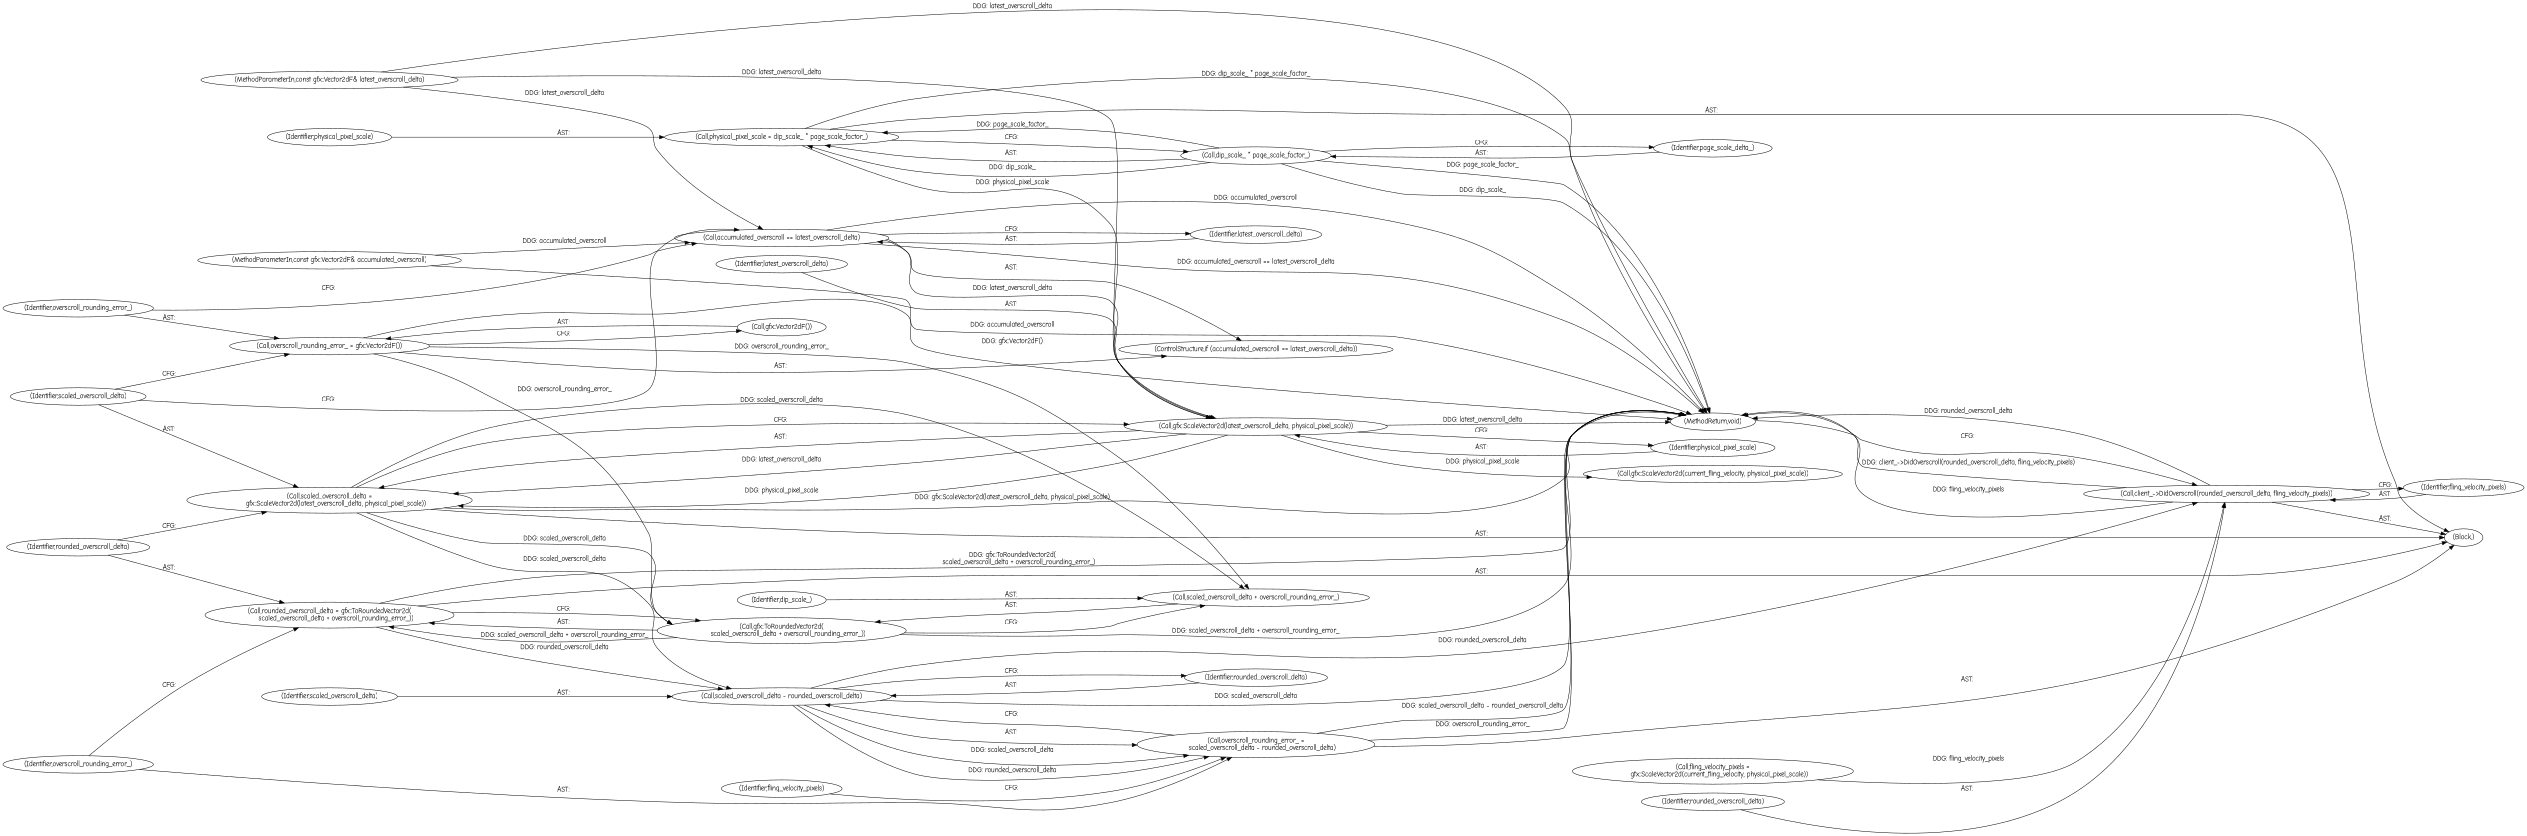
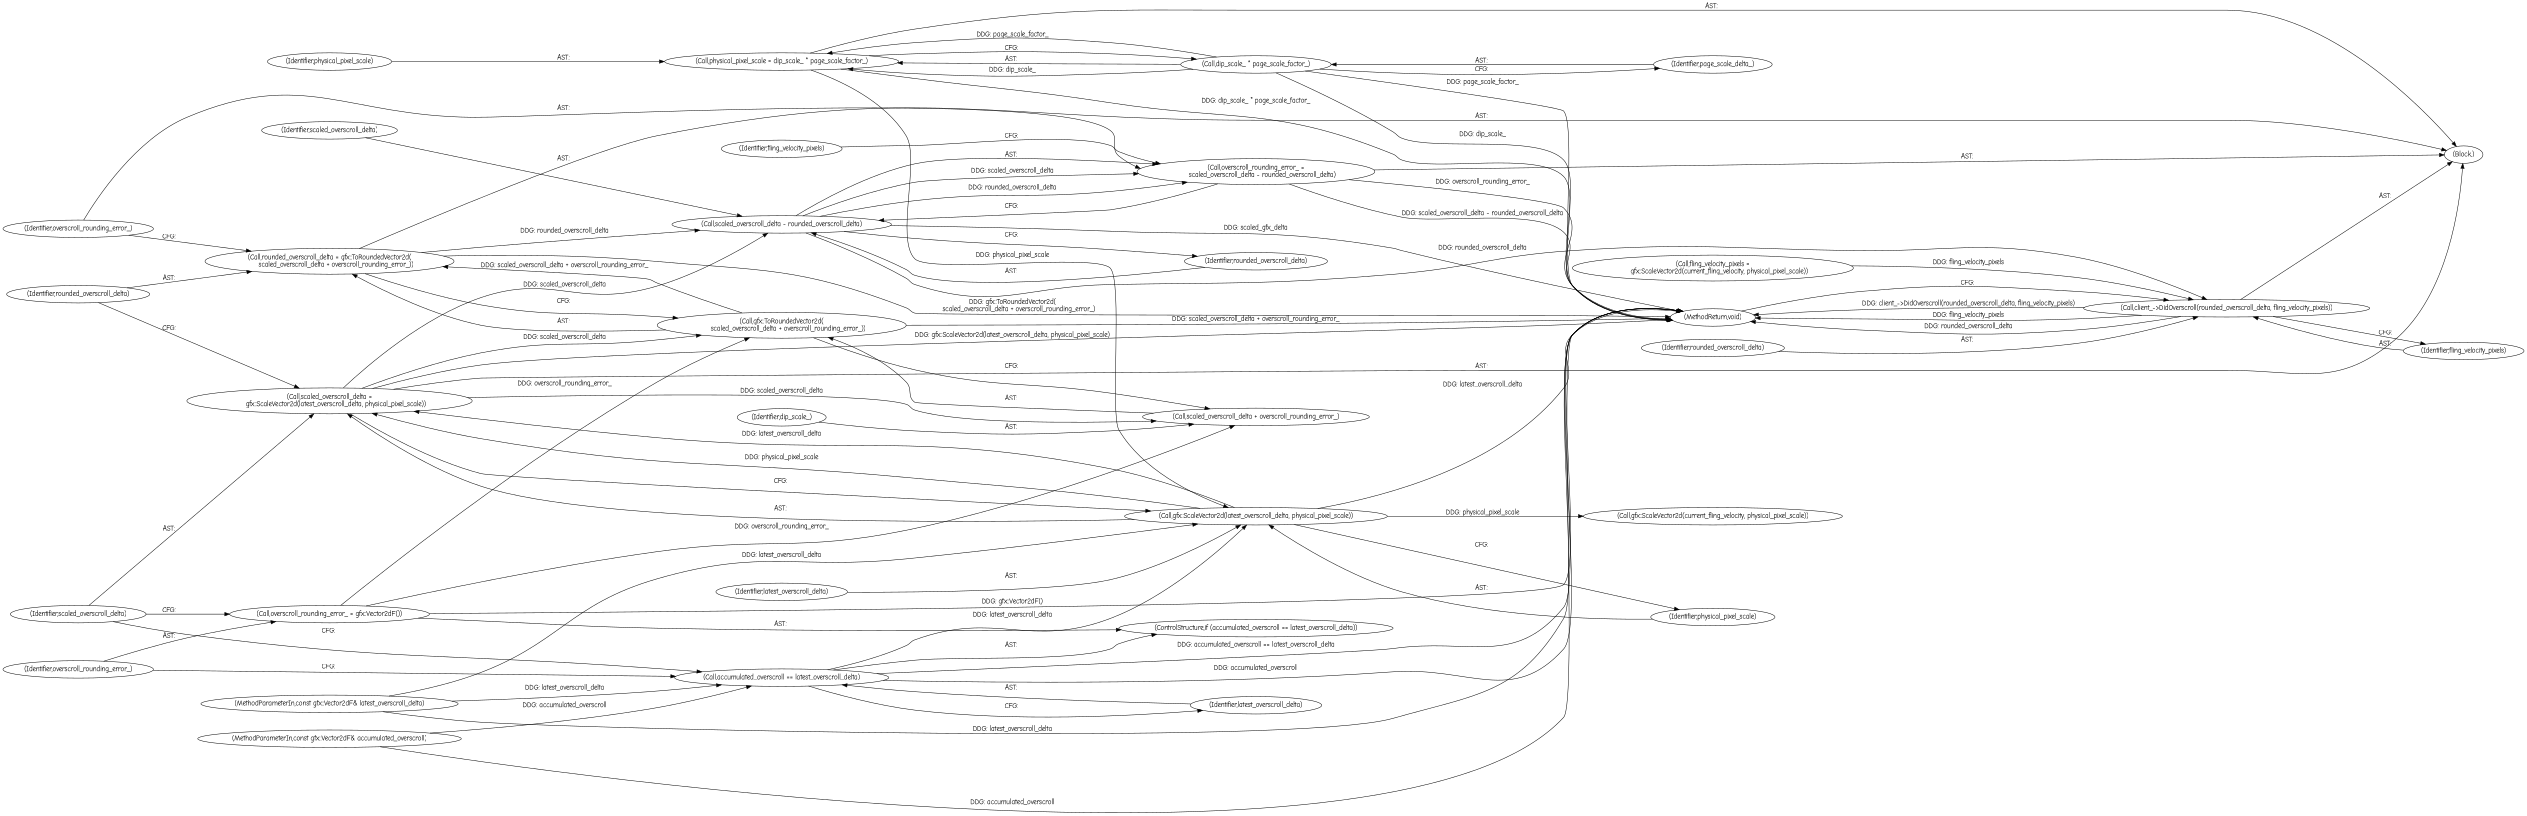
(782, 327) -> none
(1256, 696) -> (1256, 228)
